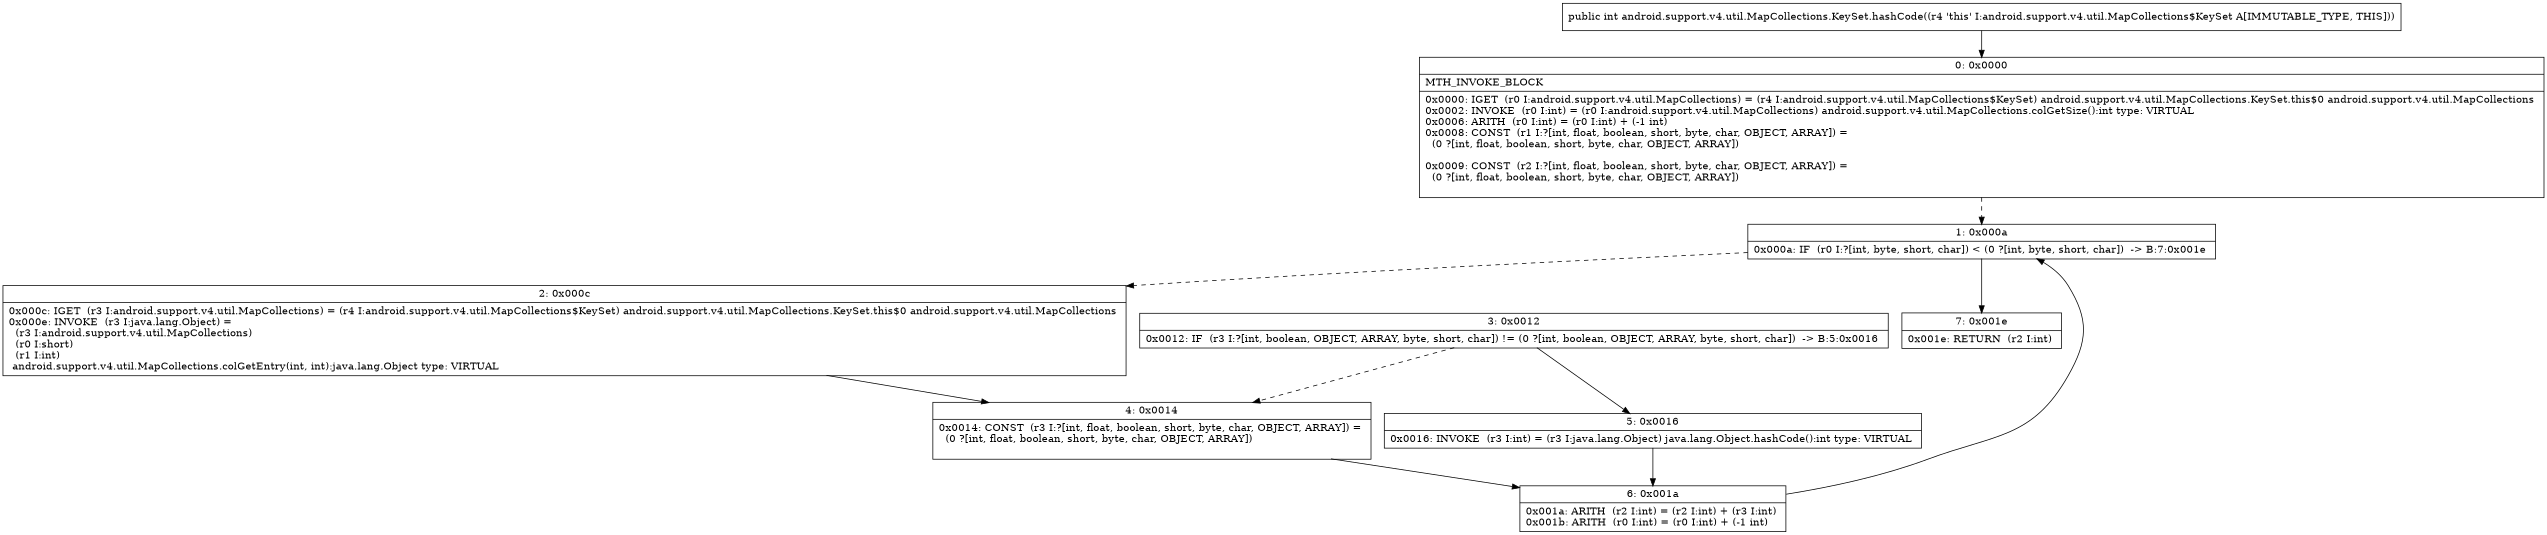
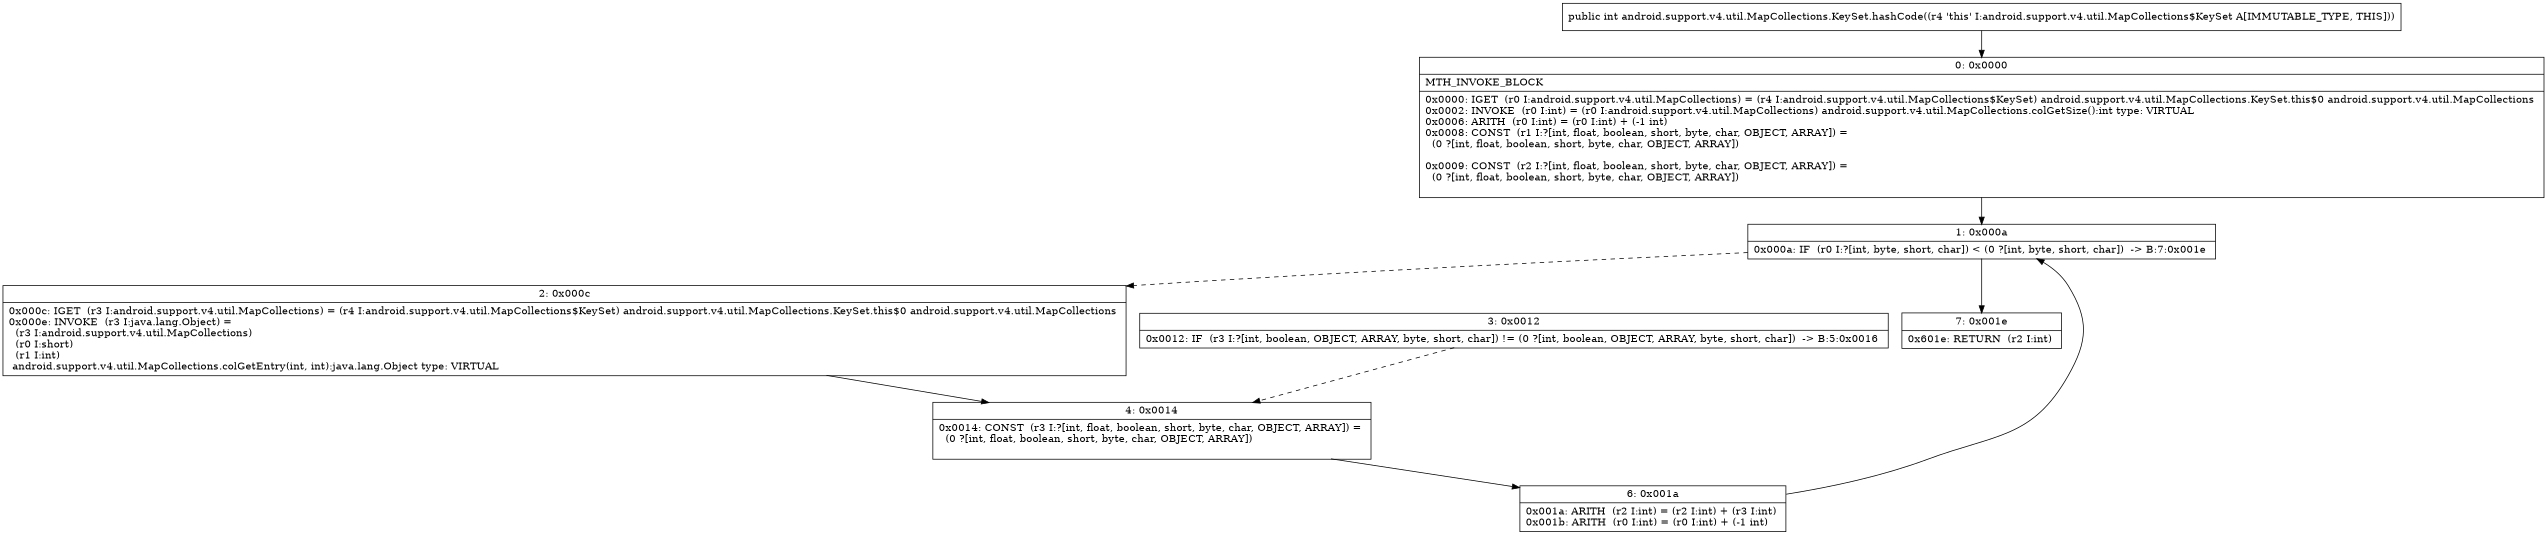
(1982, 207) -> (1982, 207)
(1982, 339) -> (1982, 339)
(1653, 431) -> none
